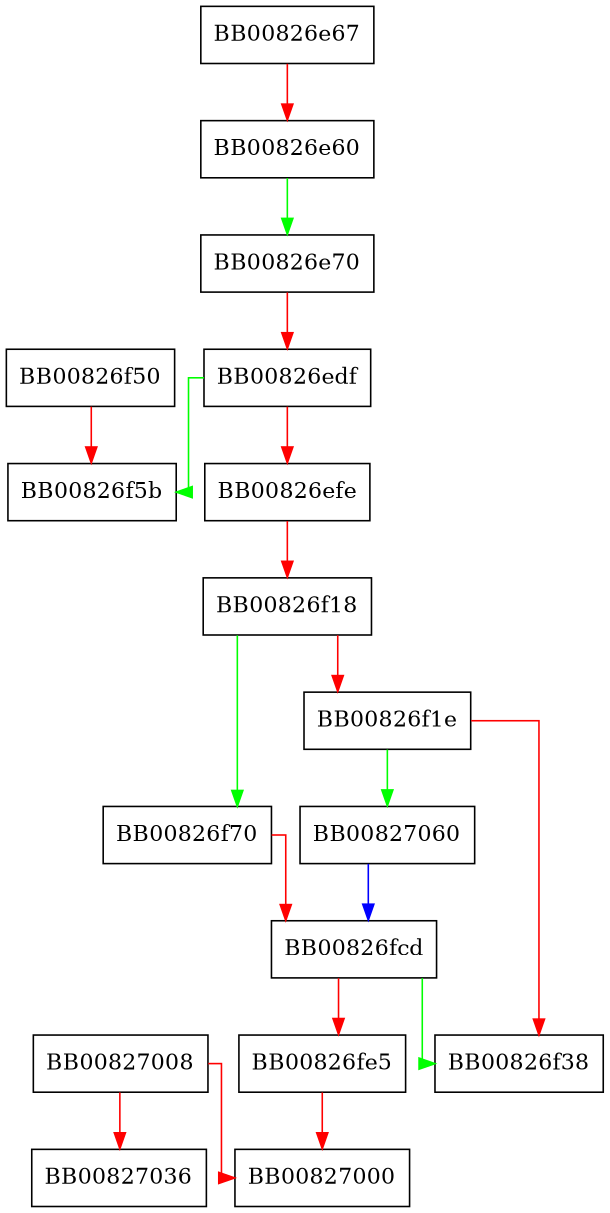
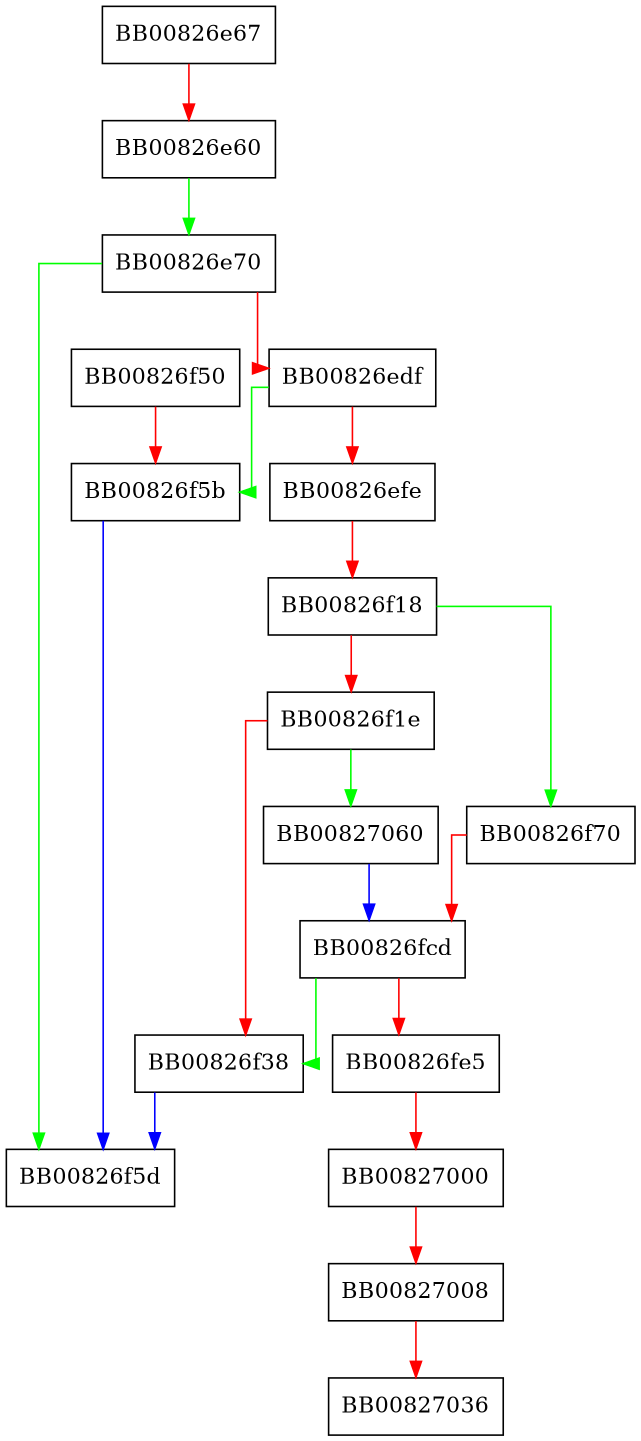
(221, 1115) -> (416, 1227)
none -> (90, 1178)
